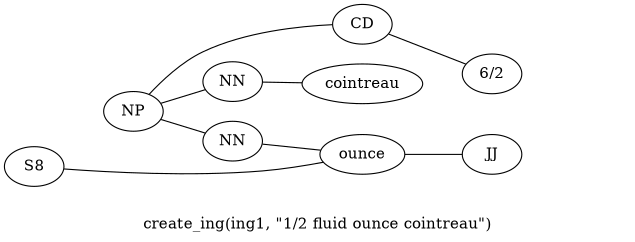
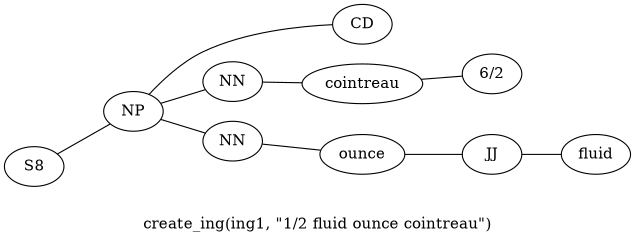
(427, 49) -> (442, 78)
none -> (596, 154)
(194, 174) -> (84, 139)
